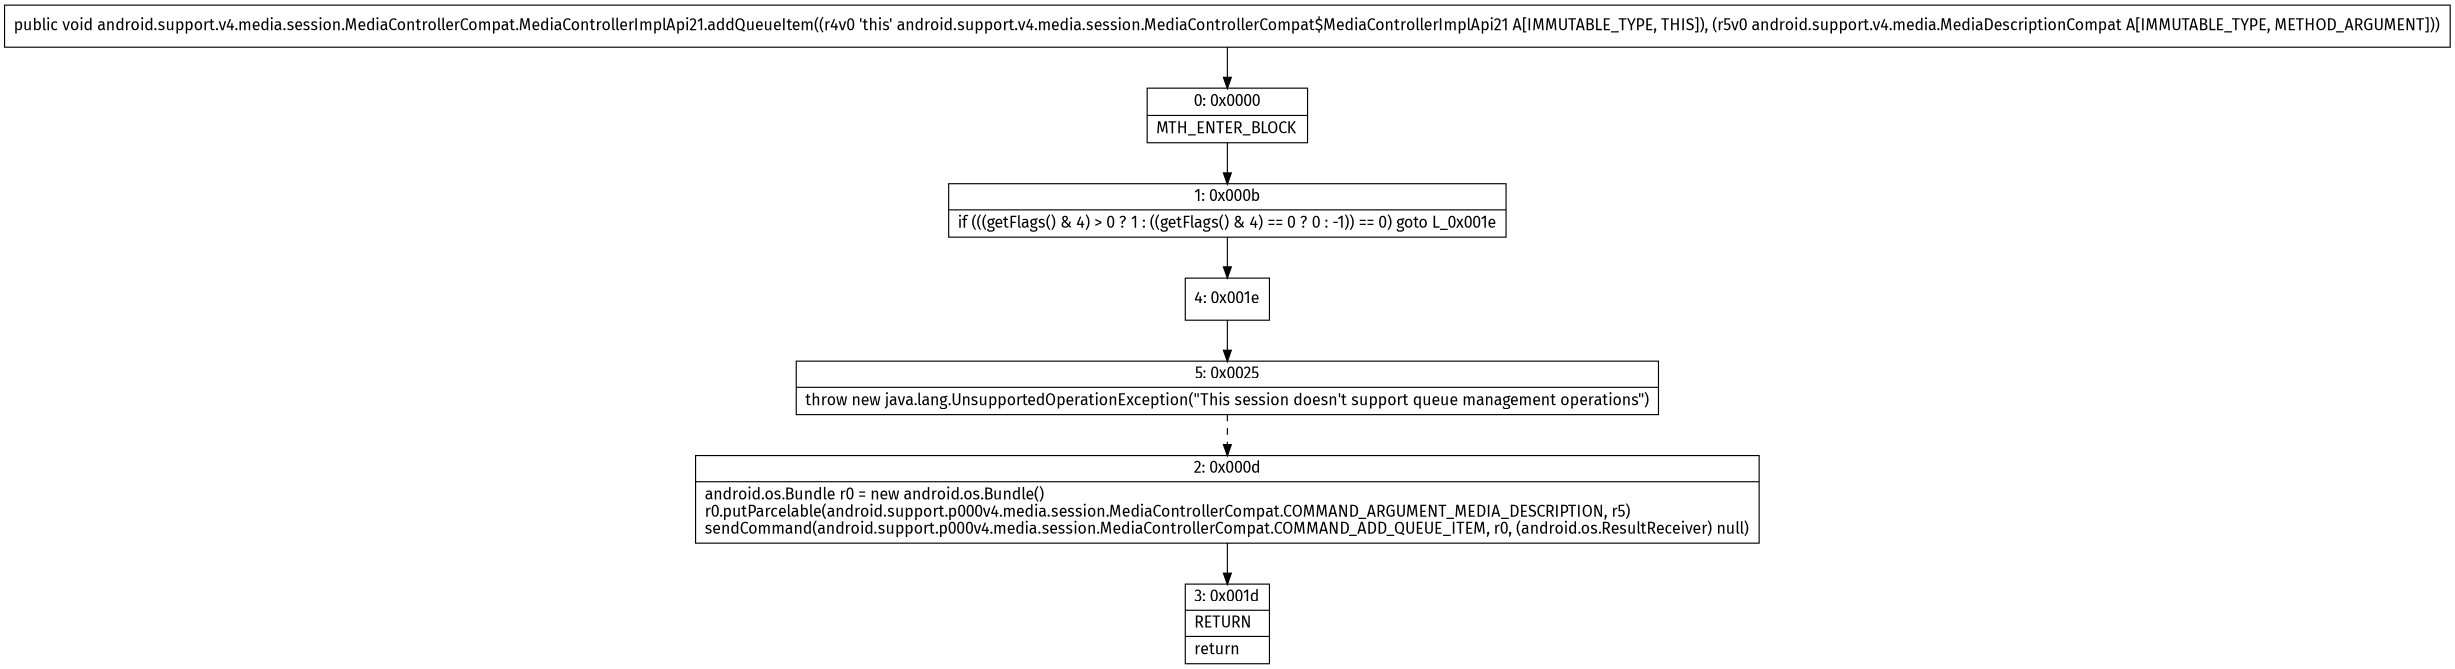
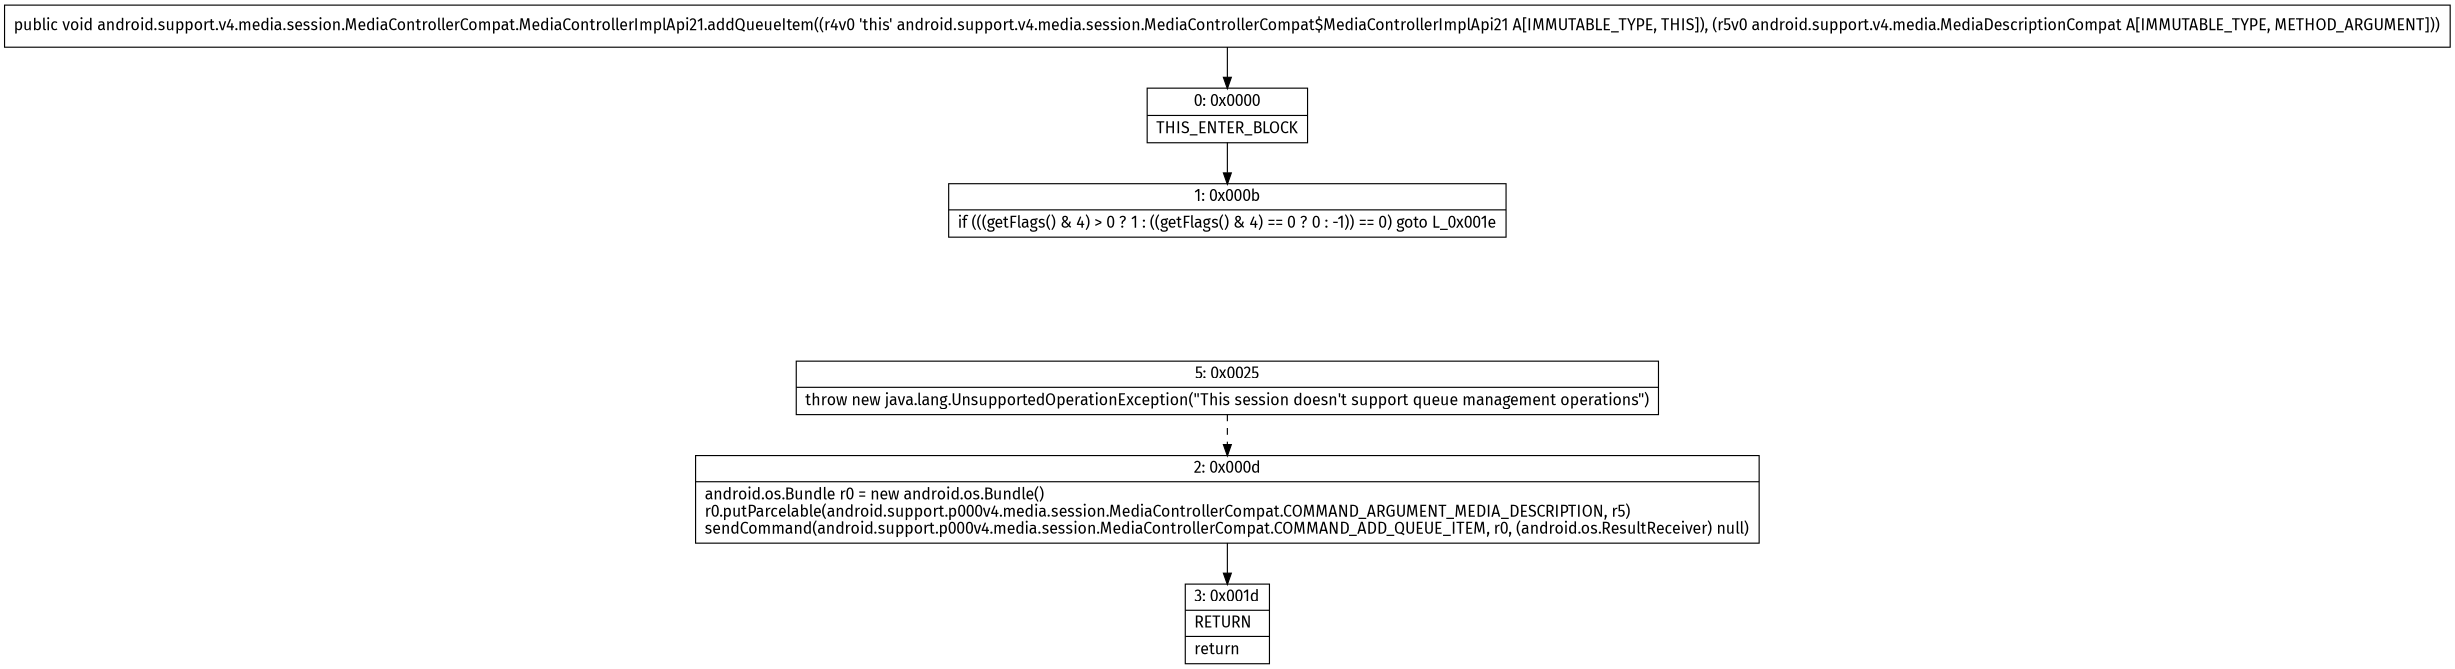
(1227, 129) -> (1227, 129)
(1227, 299) -> none
